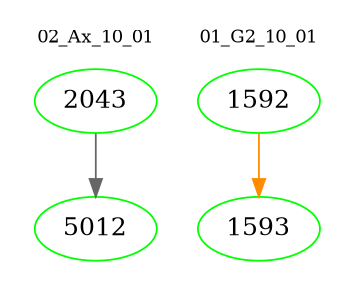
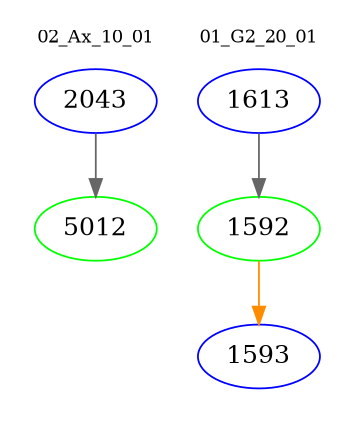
(259, 38) -> (259, 38)
(96, 101) -> (96, 101)
none -> (259, 101)
(259, 229) -> (259, 356)
